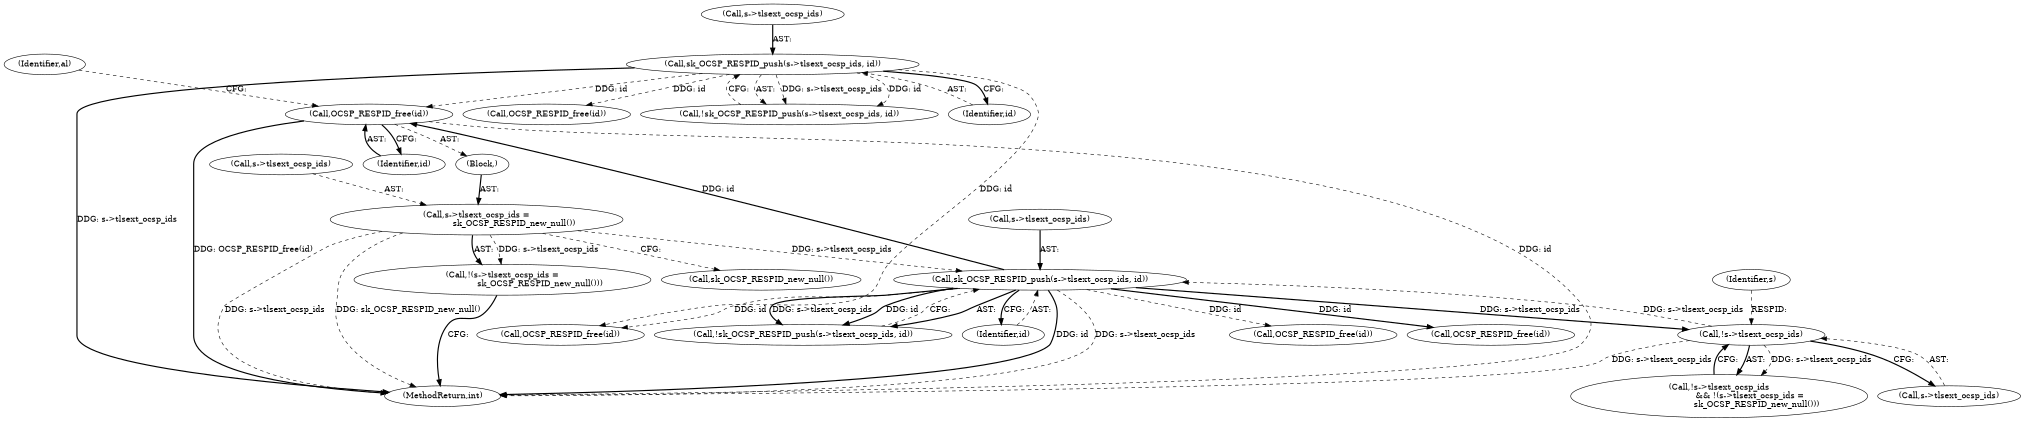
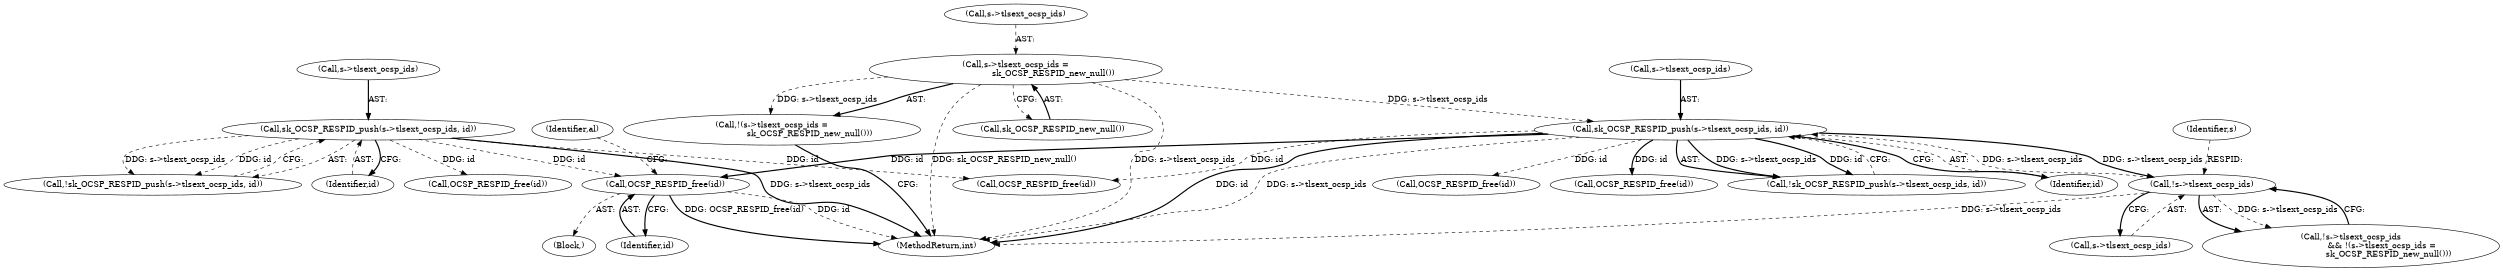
(480, 187) -> (1044, 104)
